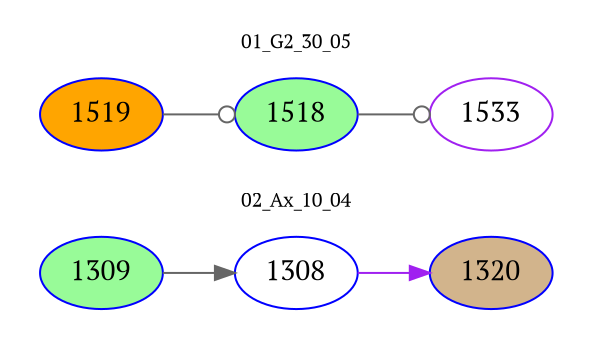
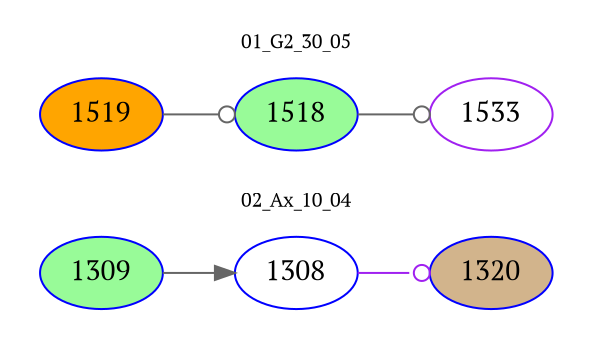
(383, 273) -> (383, 273)
